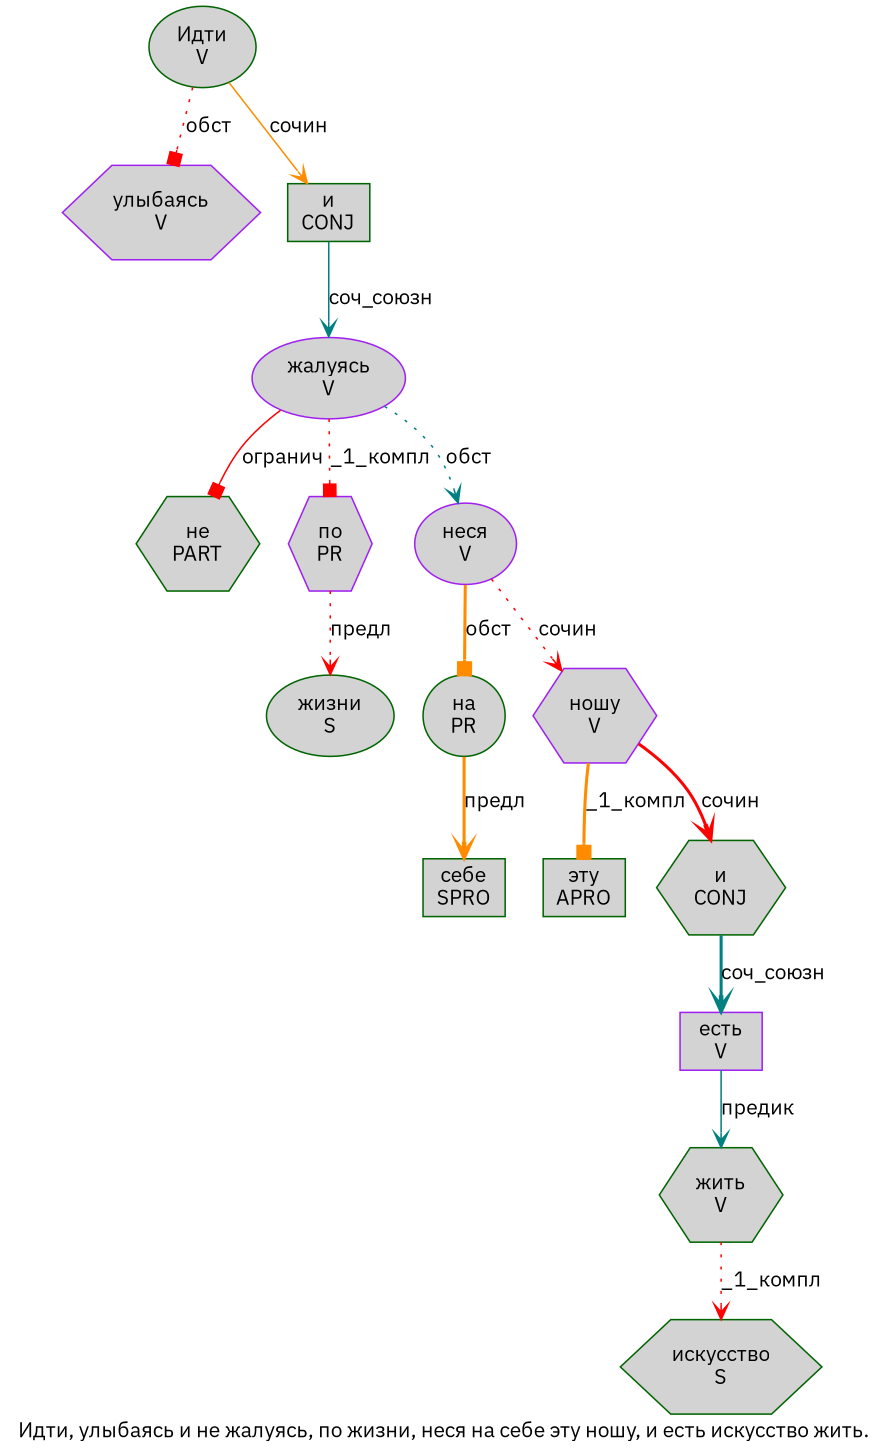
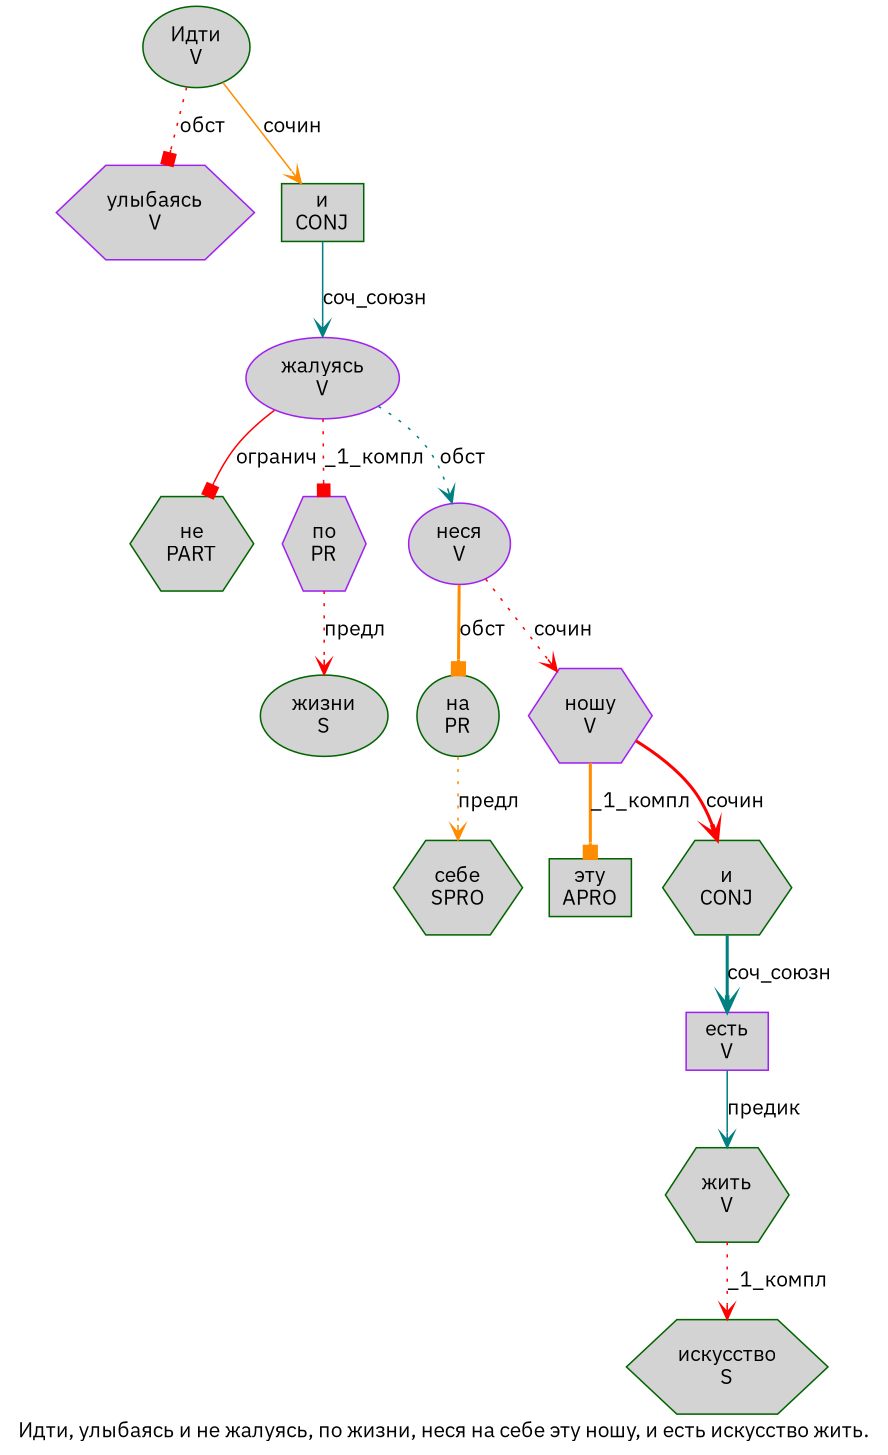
(464, 800) -> (458, 791)
(464, 888) -> (458, 888)
